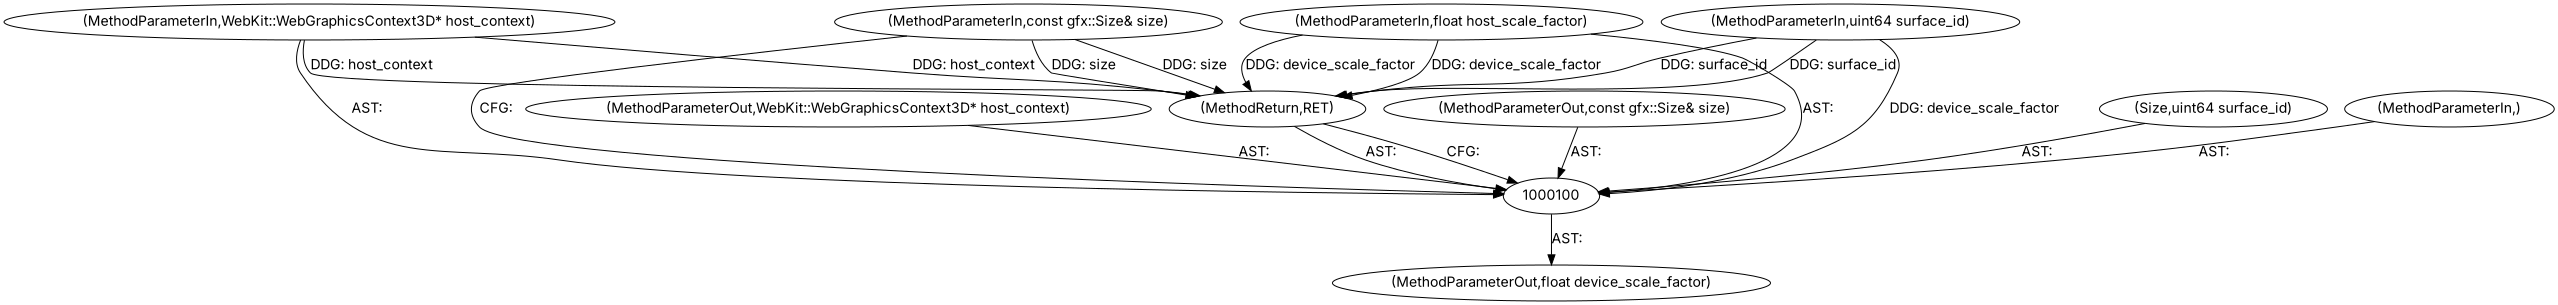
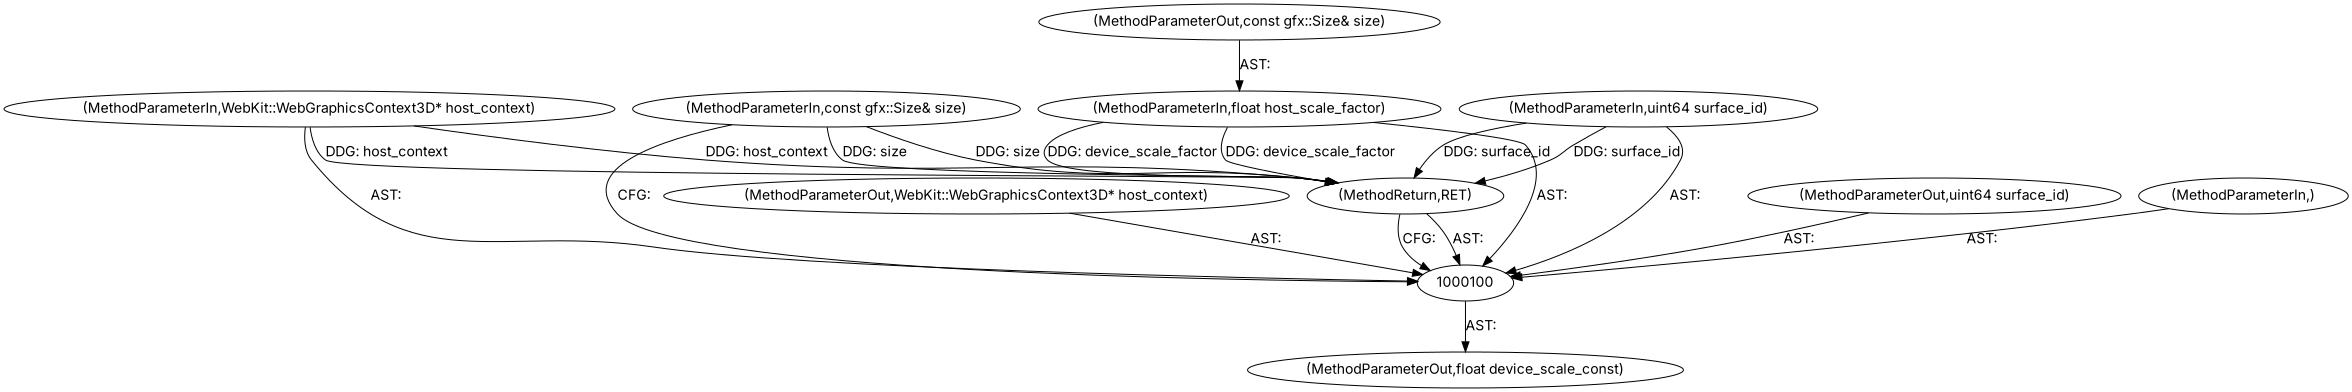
(1974, 109) -> (1687, 196)
(2214, 109) -> (1934, 196)
(1570, 148) -> (1240, 60)
(1552, 283) -> (1466, 370)
